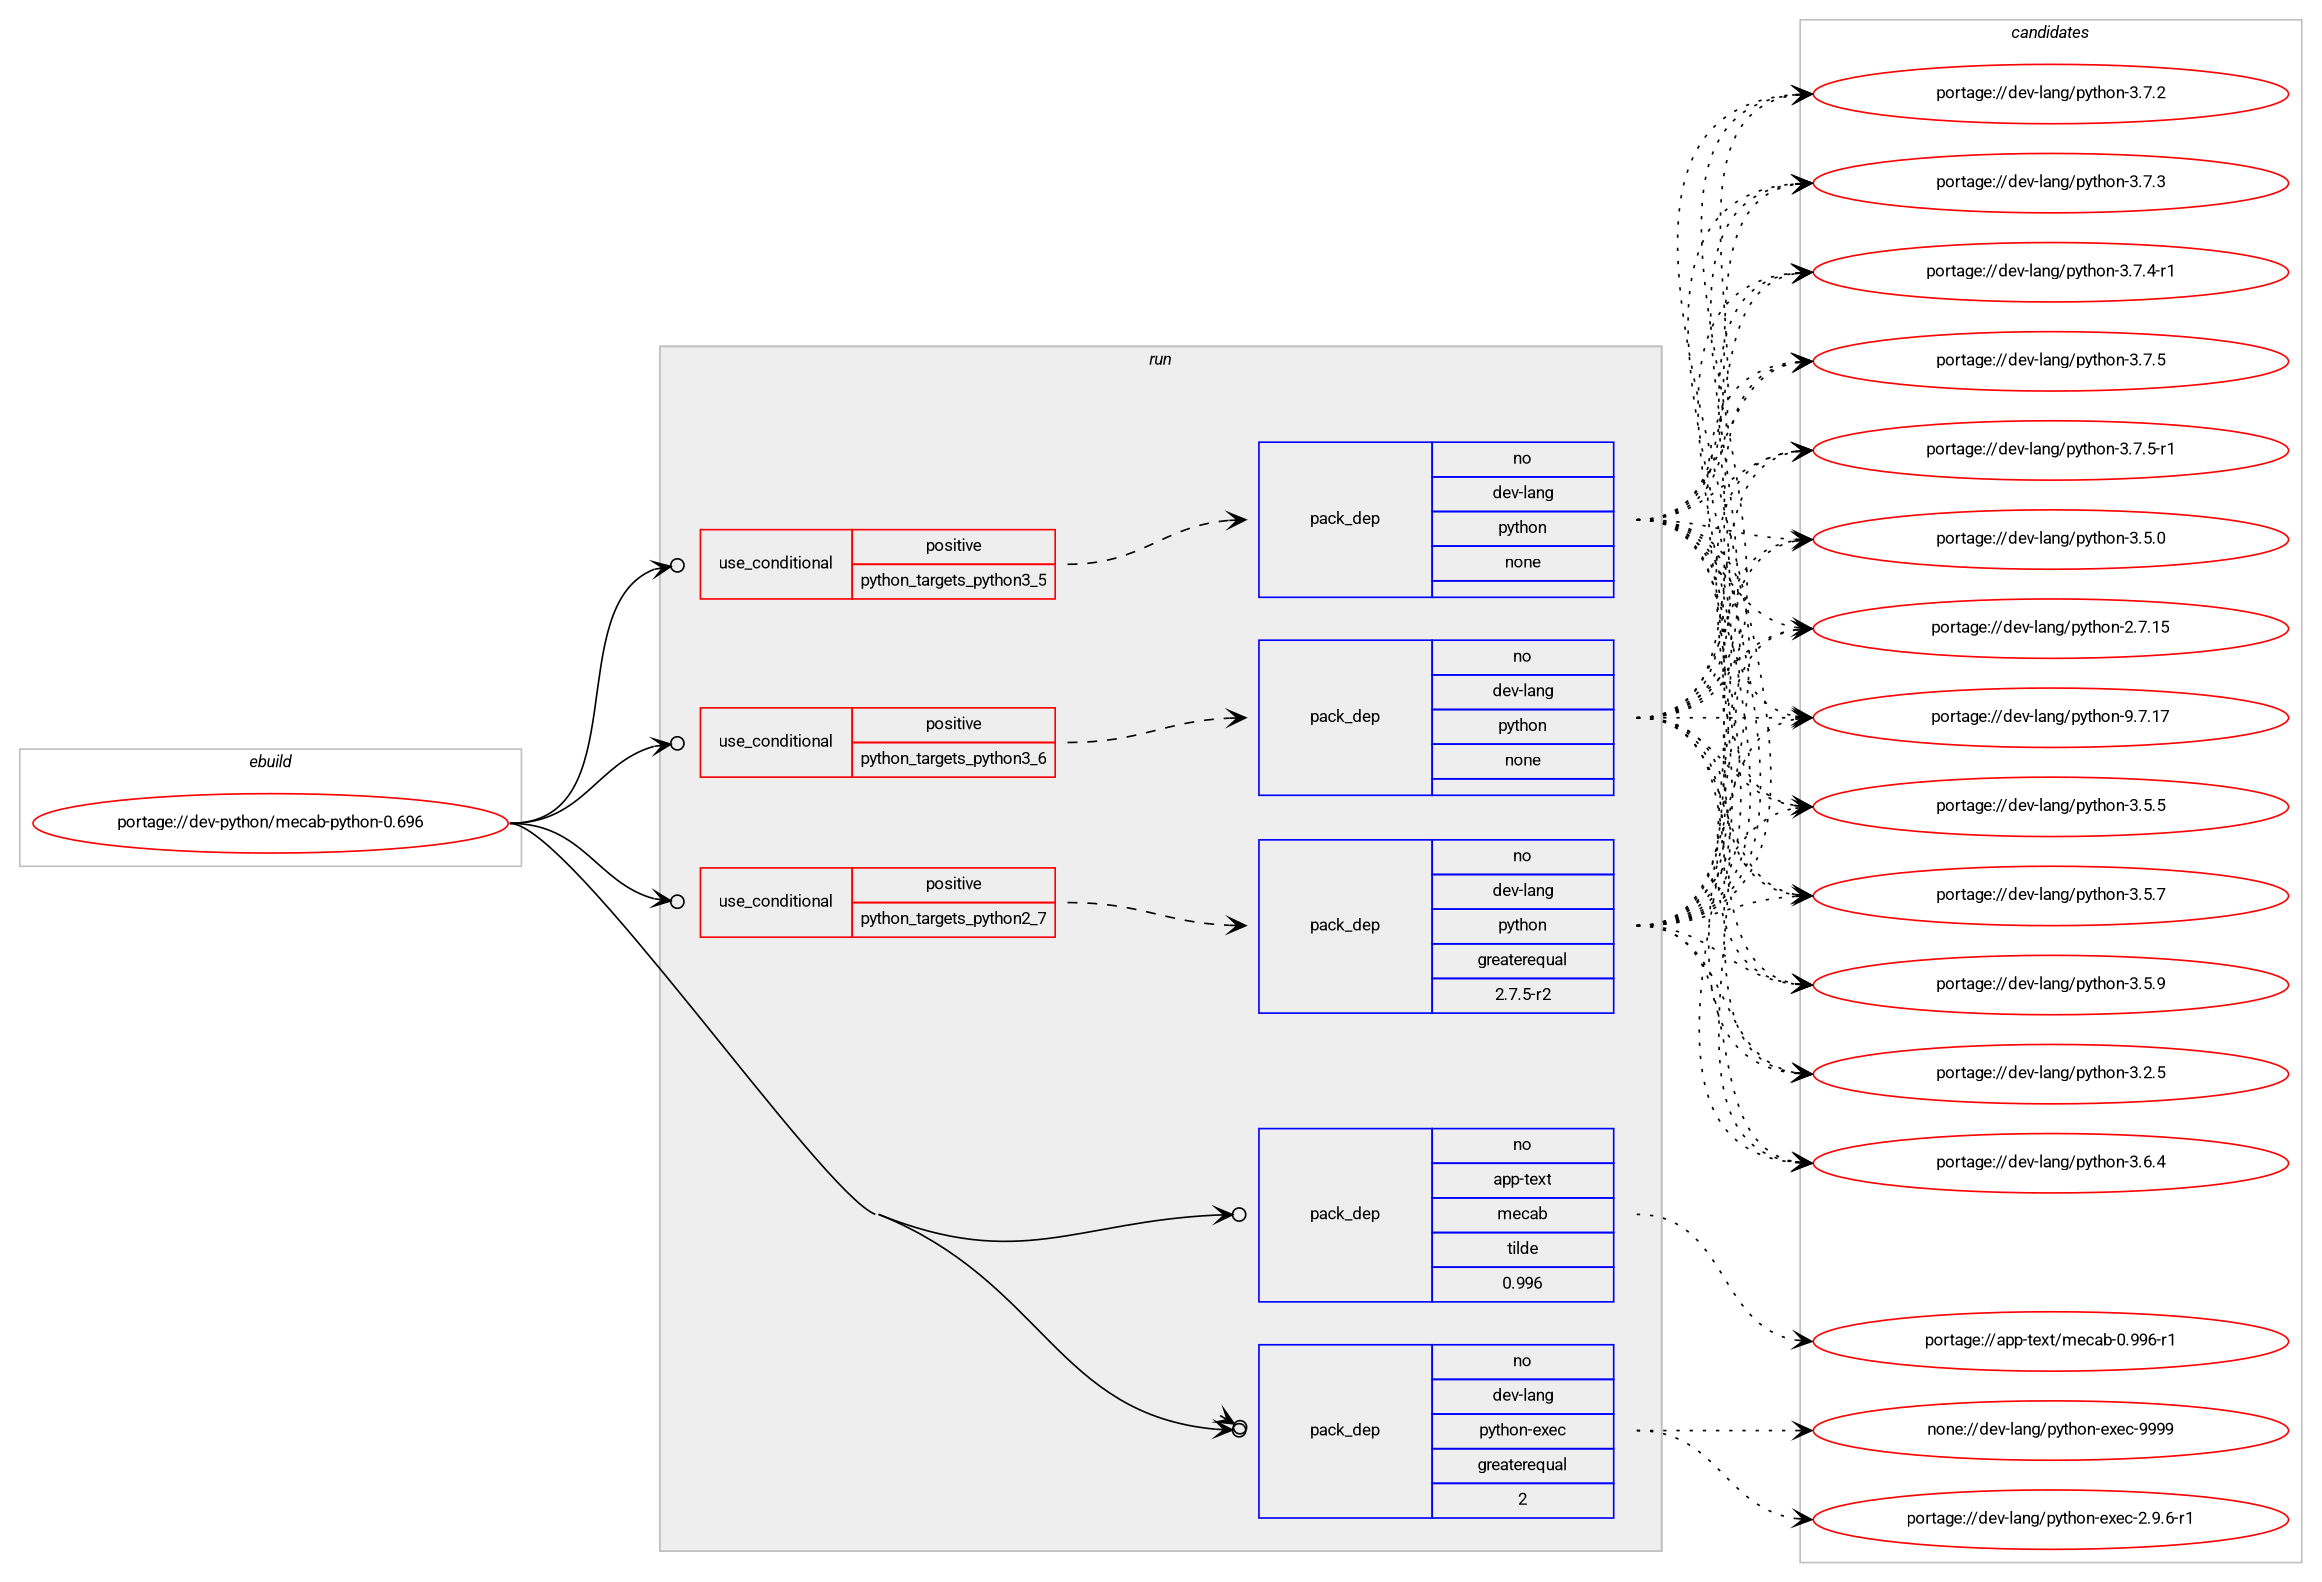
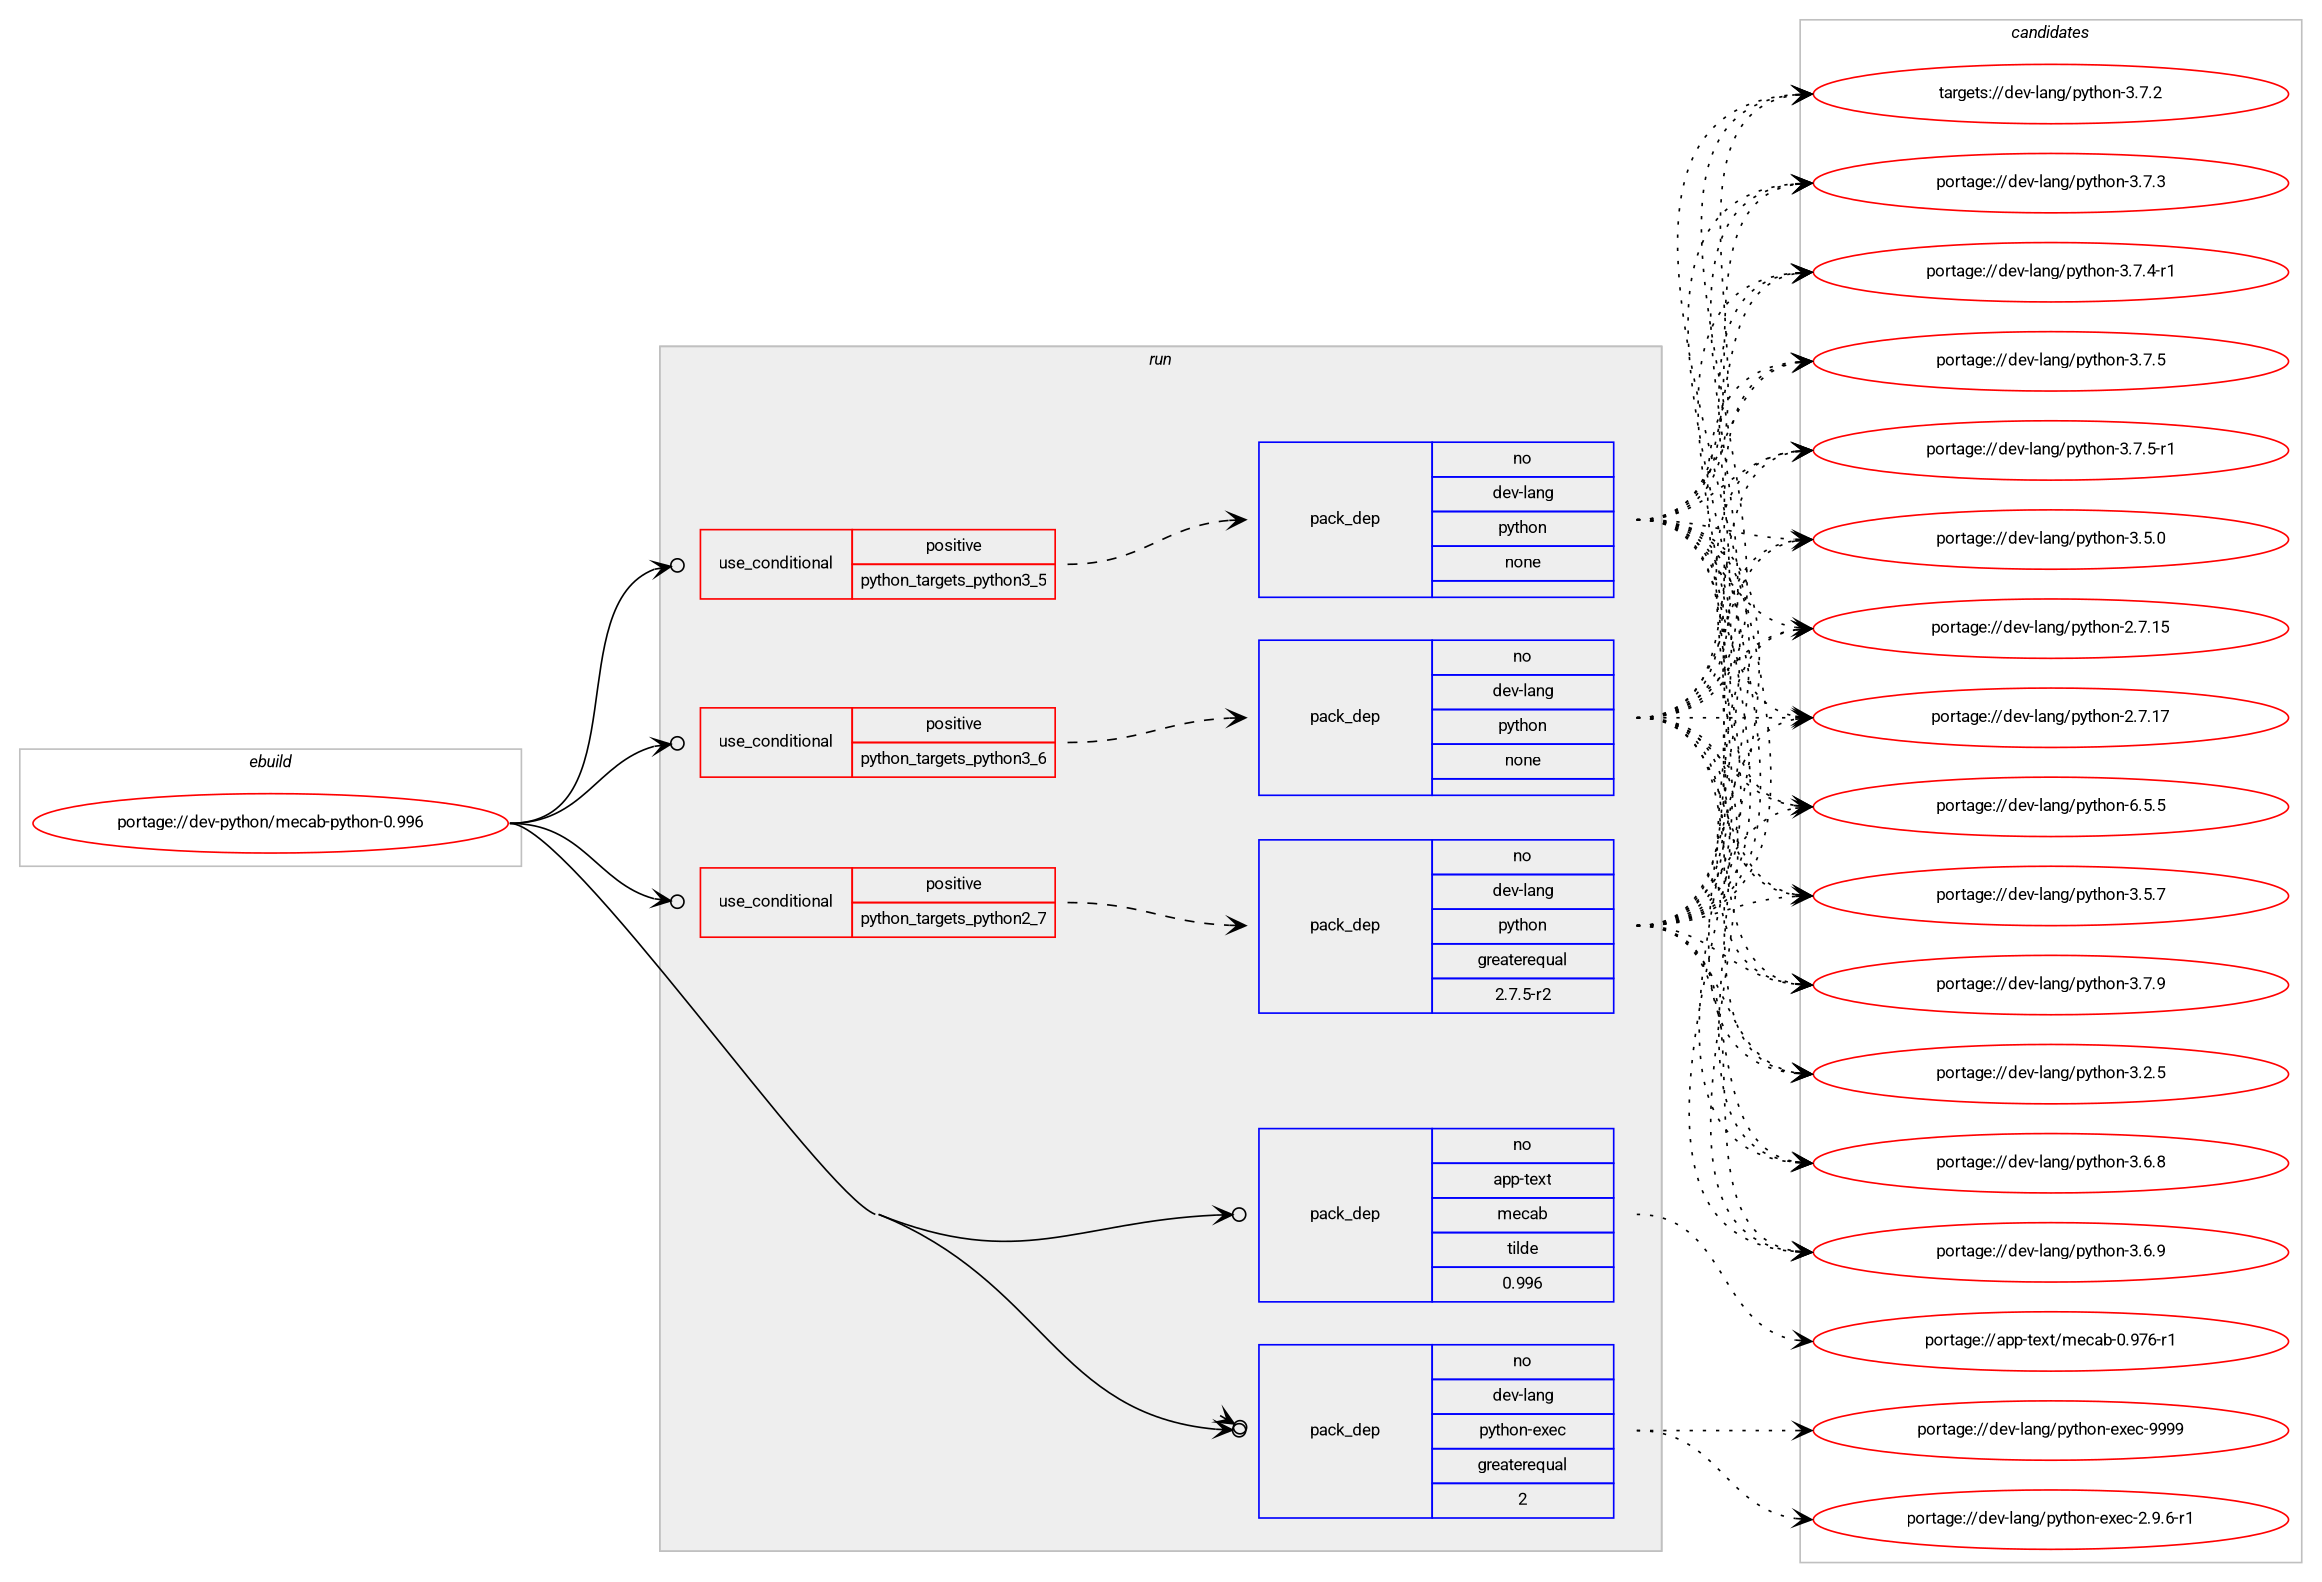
(2051, 94) -> (2051, 94)
(2051, 718) -> (2051, 718)
(2051, 807) -> (2051, 807)
(271, 823) -> (271, 823)
(2051, 985) -> (2051, 985)
(2051, 1163) -> (2051, 1163)
none -> (2051, 1252)
(2051, 1341) -> (2051, 1341)
(2051, 1431) -> (2051, 1431)
